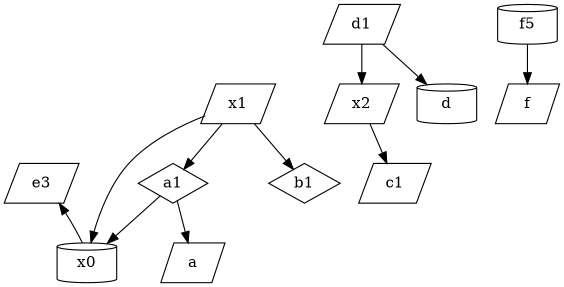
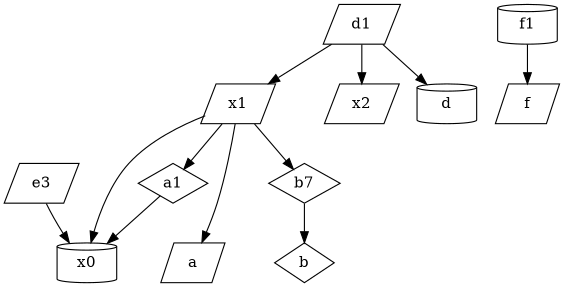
(527, 24) -> (527, 24)
none -> (305, 61)
(304, 183) -> (304, 183)
(395, 183) -> none
(181, 216) -> (224, 179)
(74, 228) -> (54, 219)
none -> (304, 263)
